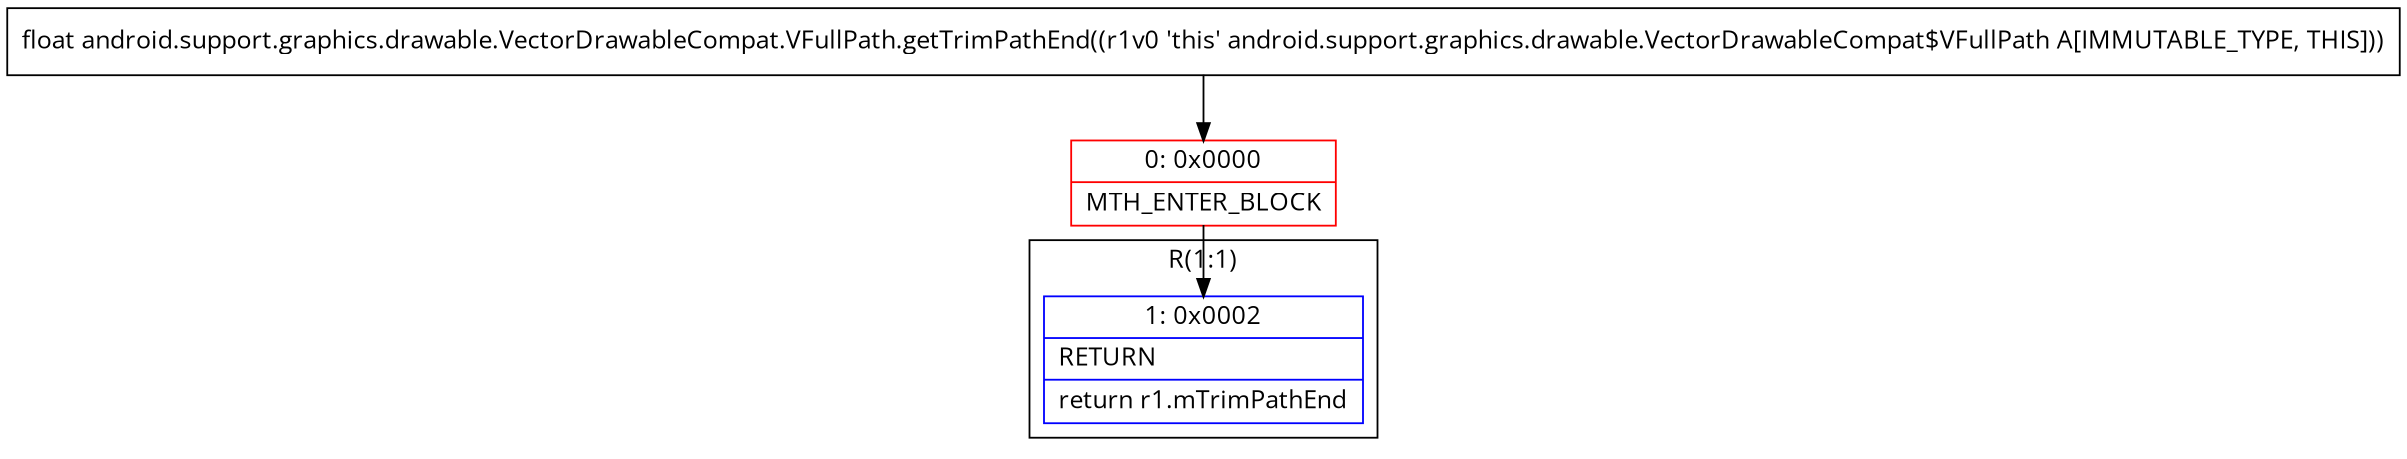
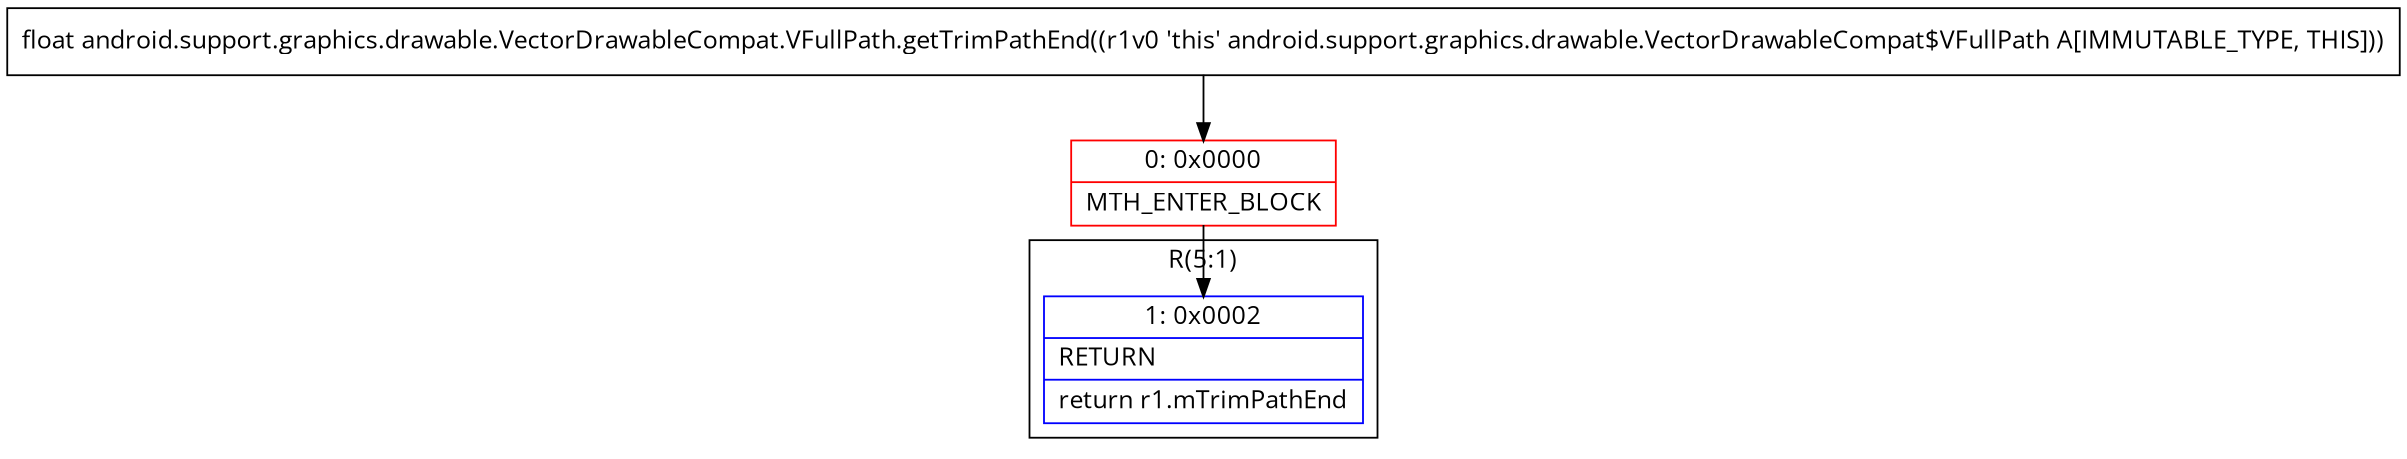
(1204, 261) -> (1204, 261)
